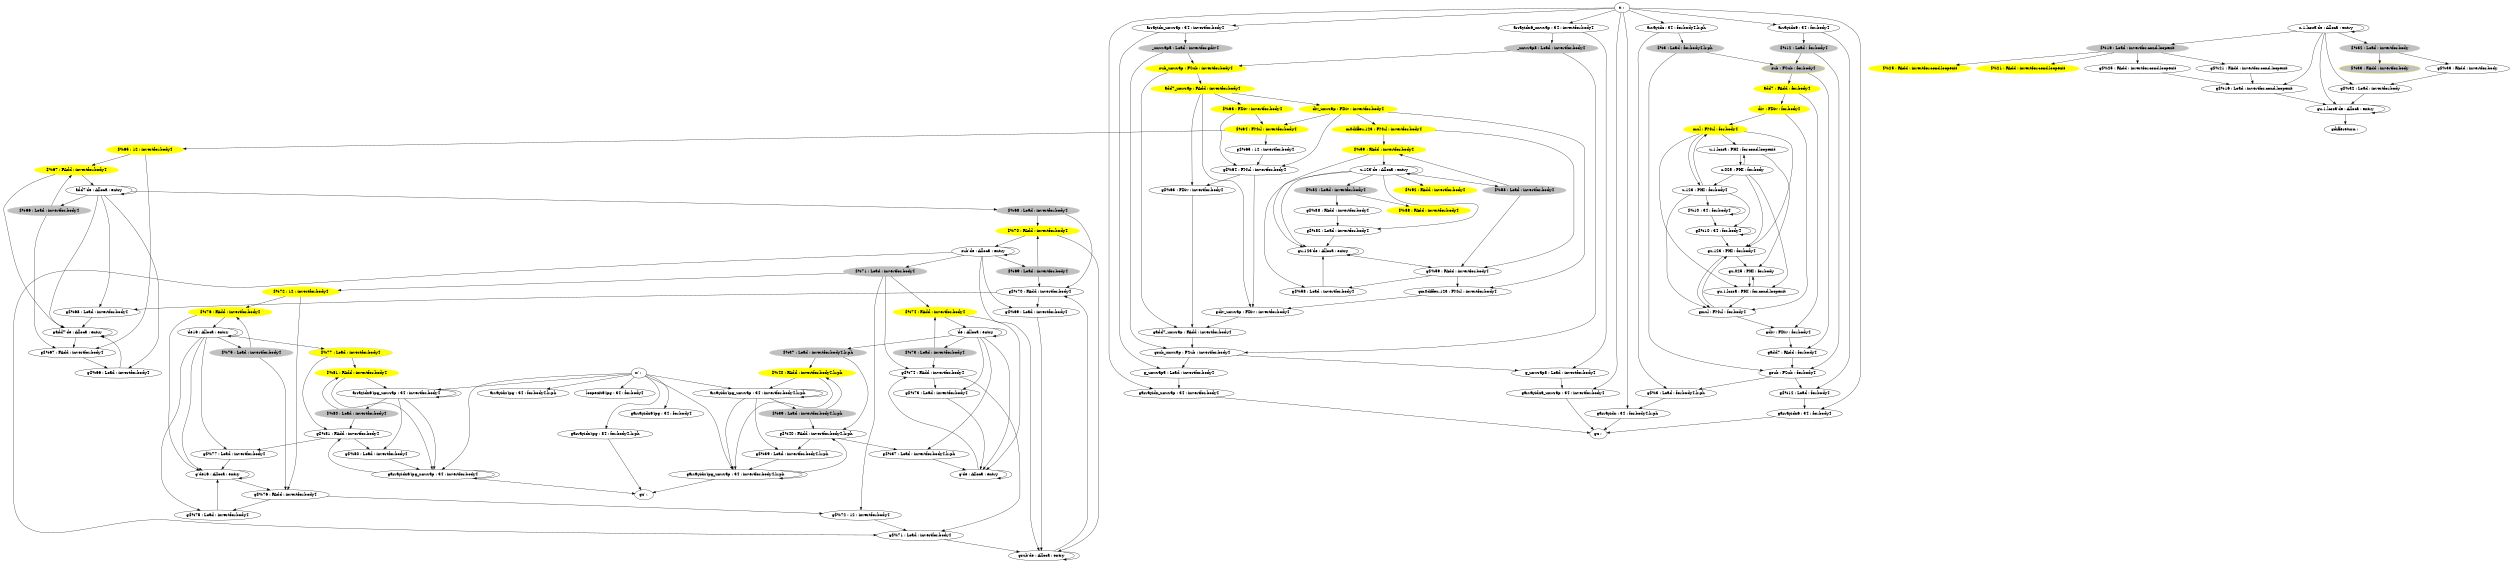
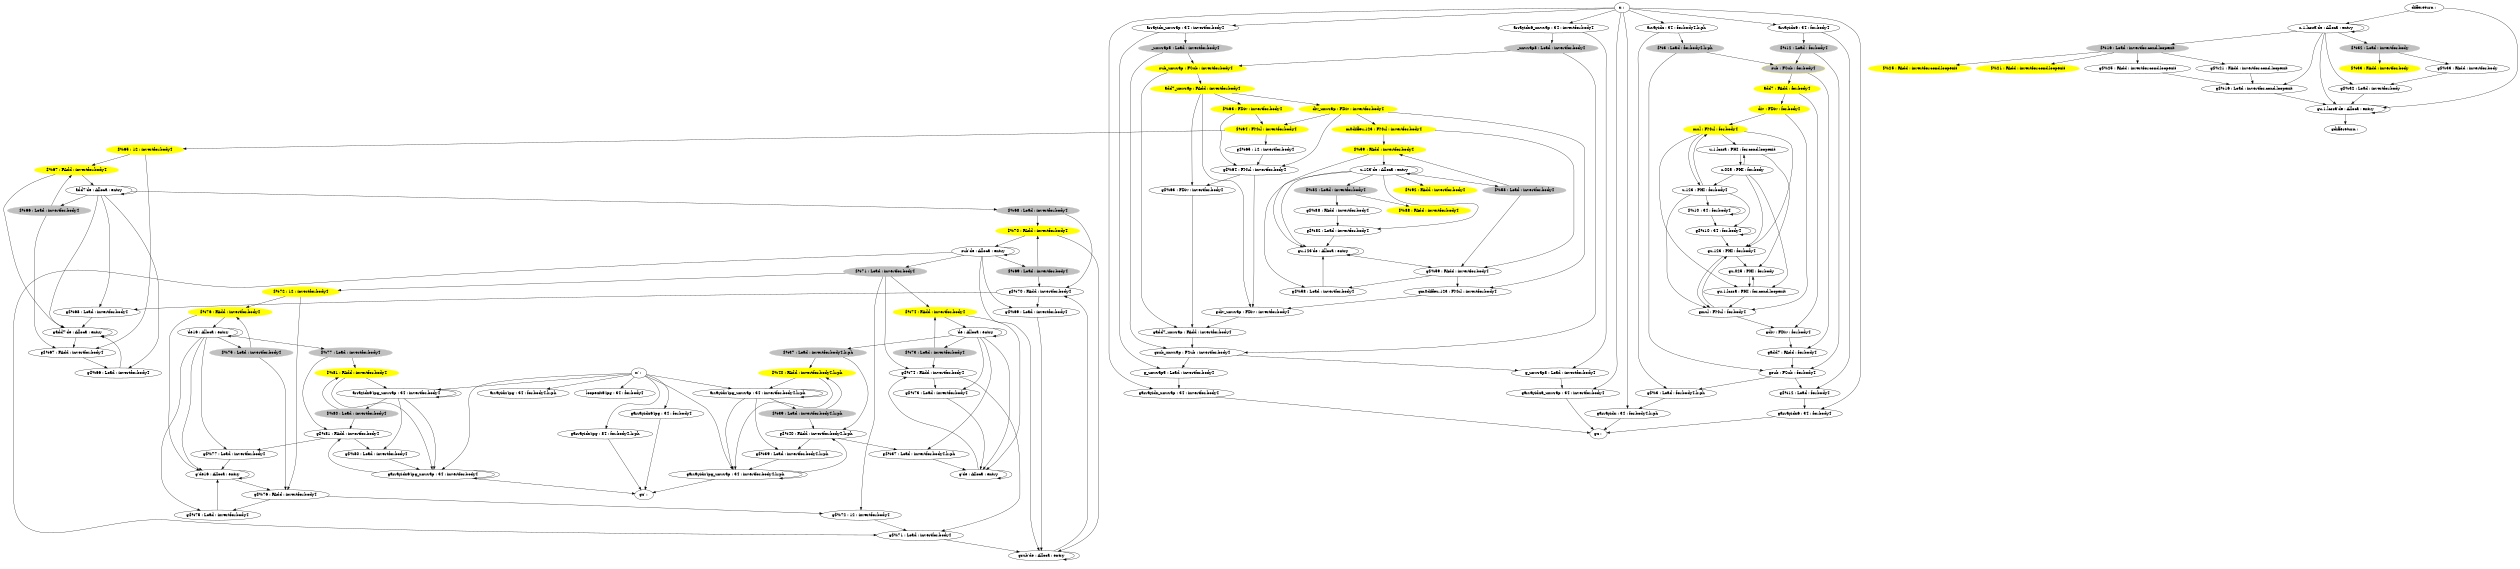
none -> (2424, 8)
(1185, 48) -> (1185, 48)
(2380, 69) -> (2380, 69)
(351, 353) -> (351, 353)
none -> (653, 453)
